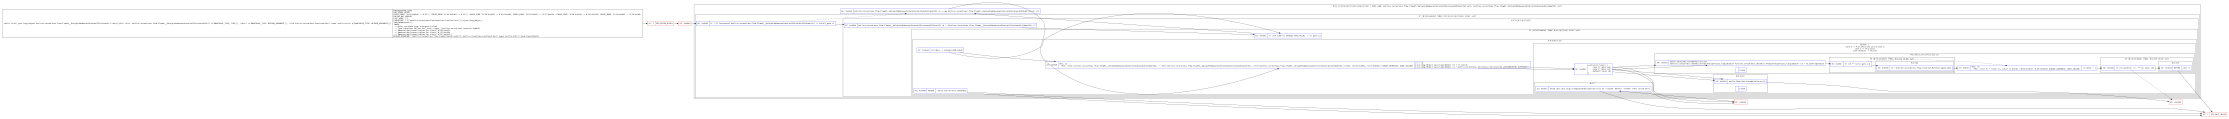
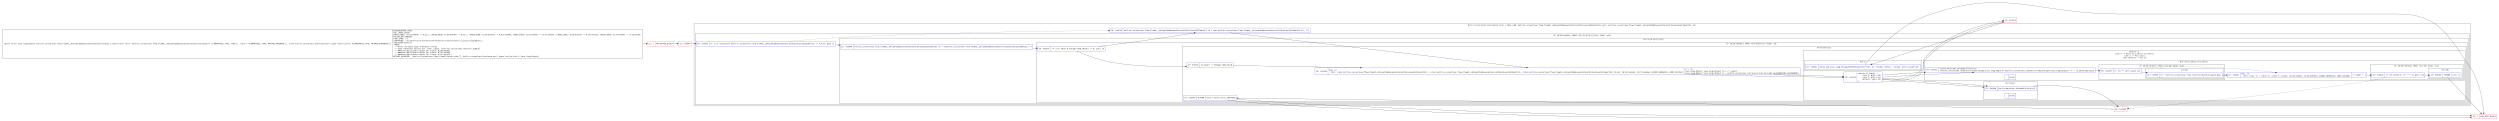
(1109, 17) -> (1130, 65)
none -> (1676, 104)
